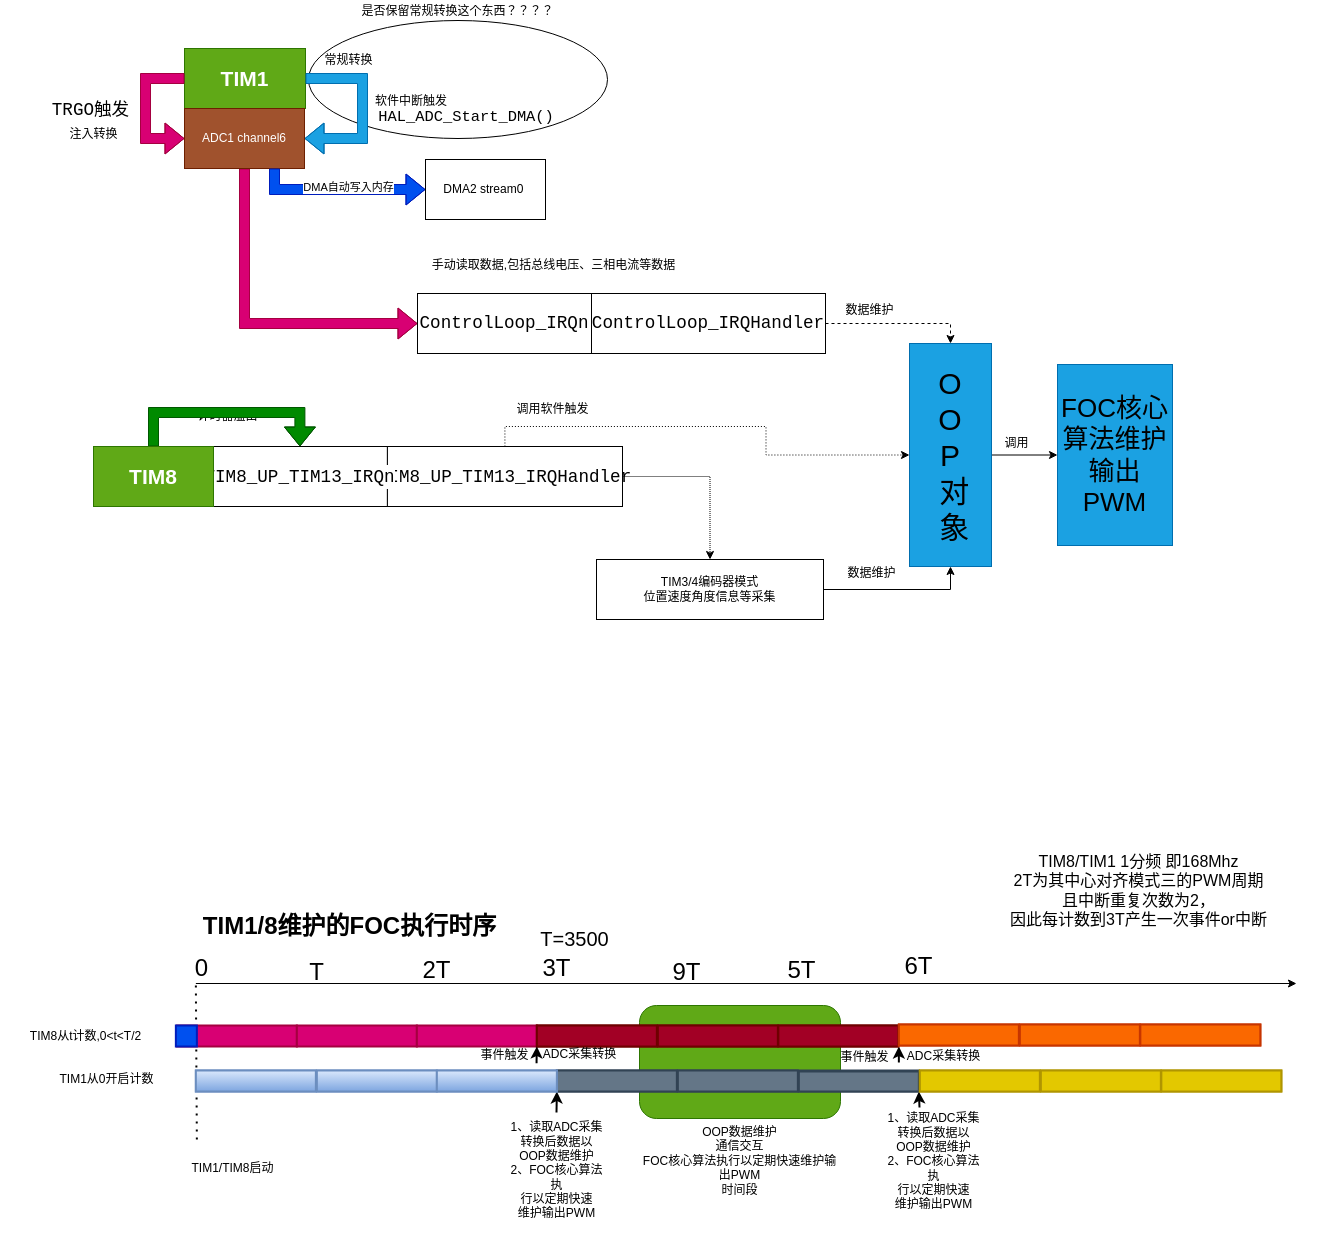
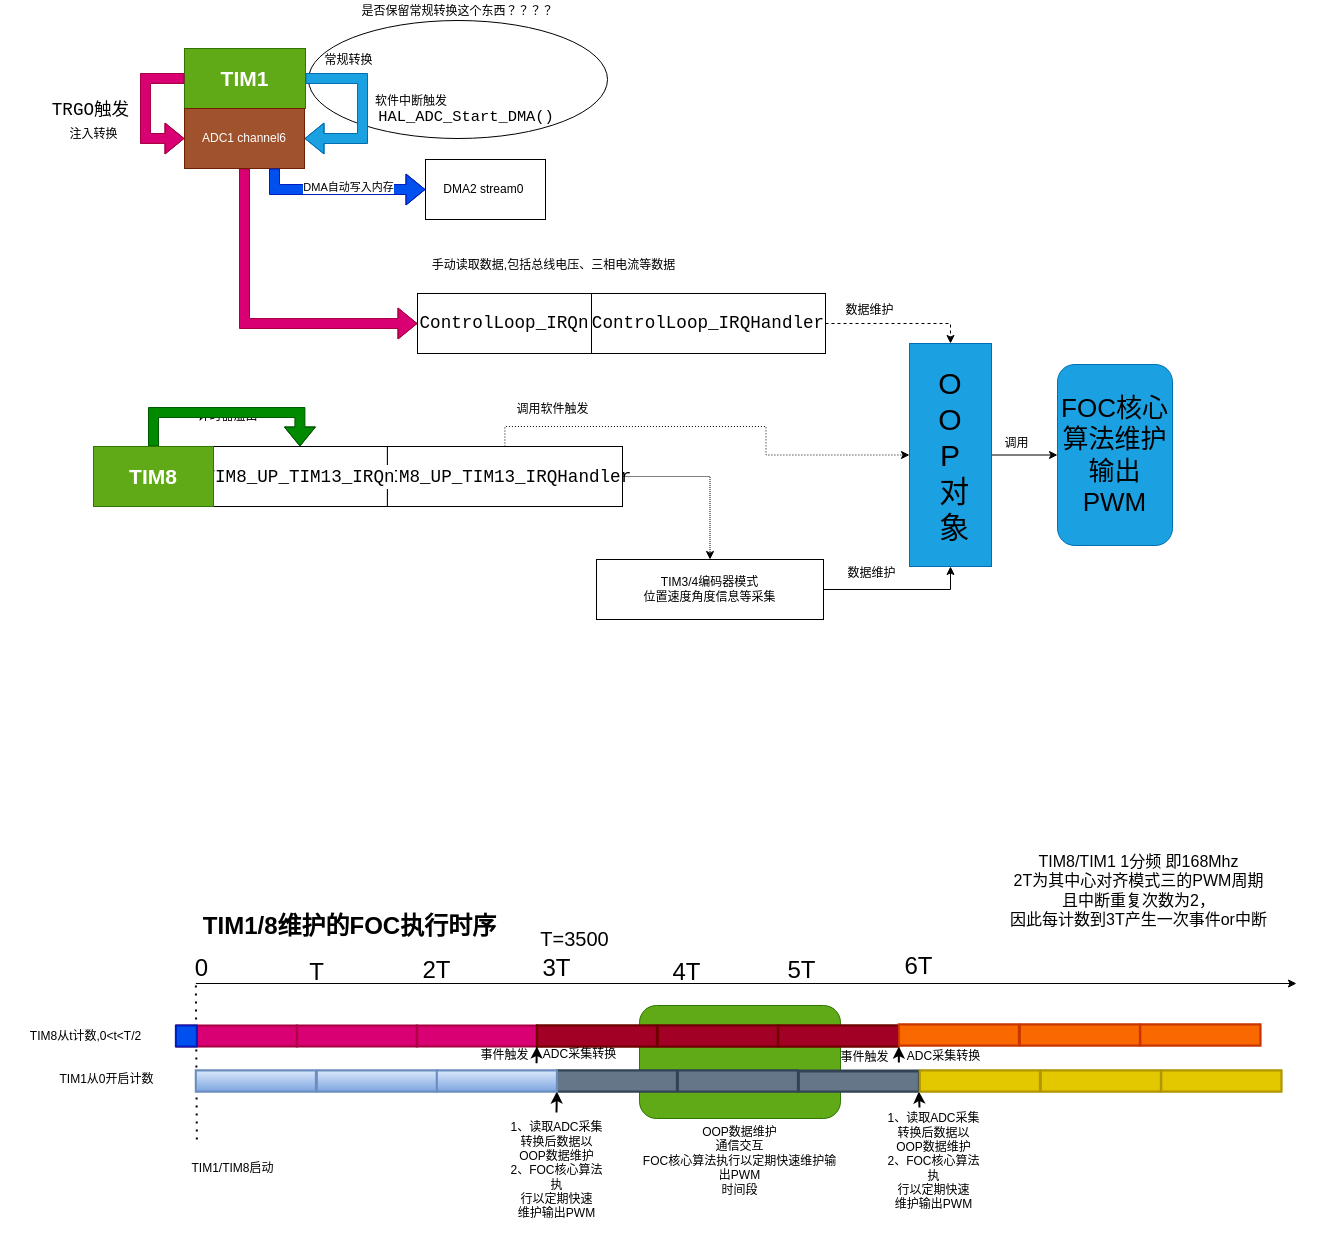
(1115, 455) -> (1115, 455)
(687, 973) -> (687, 973)
